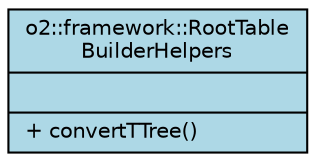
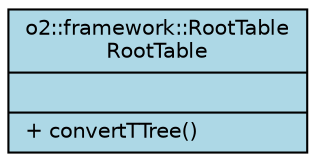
(158, 52) -> (158, 52)
